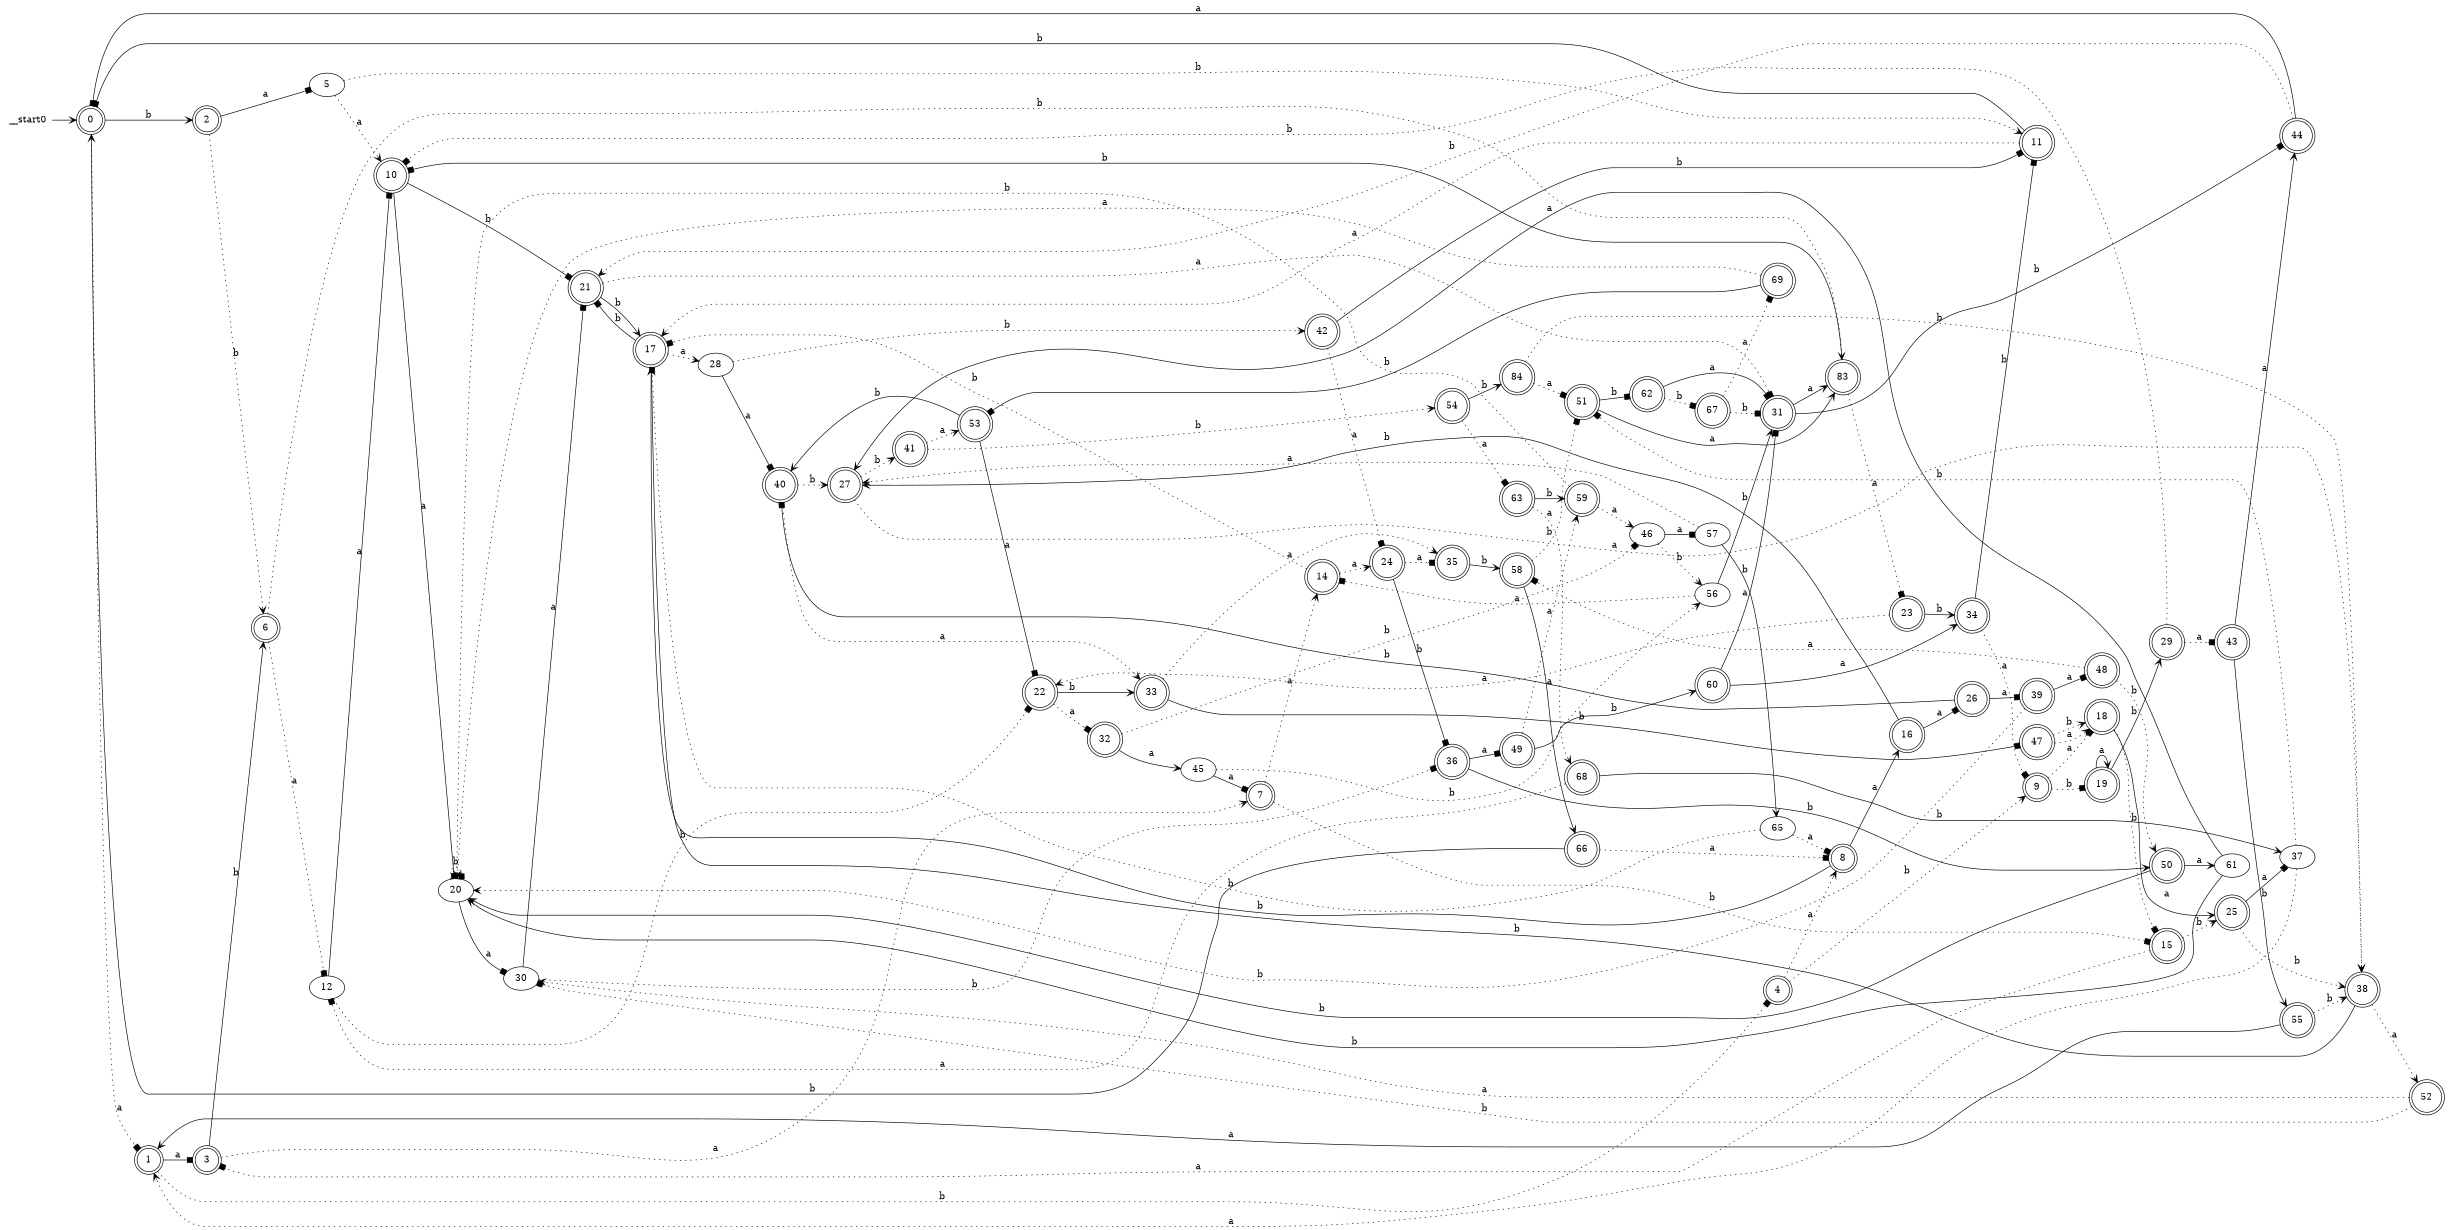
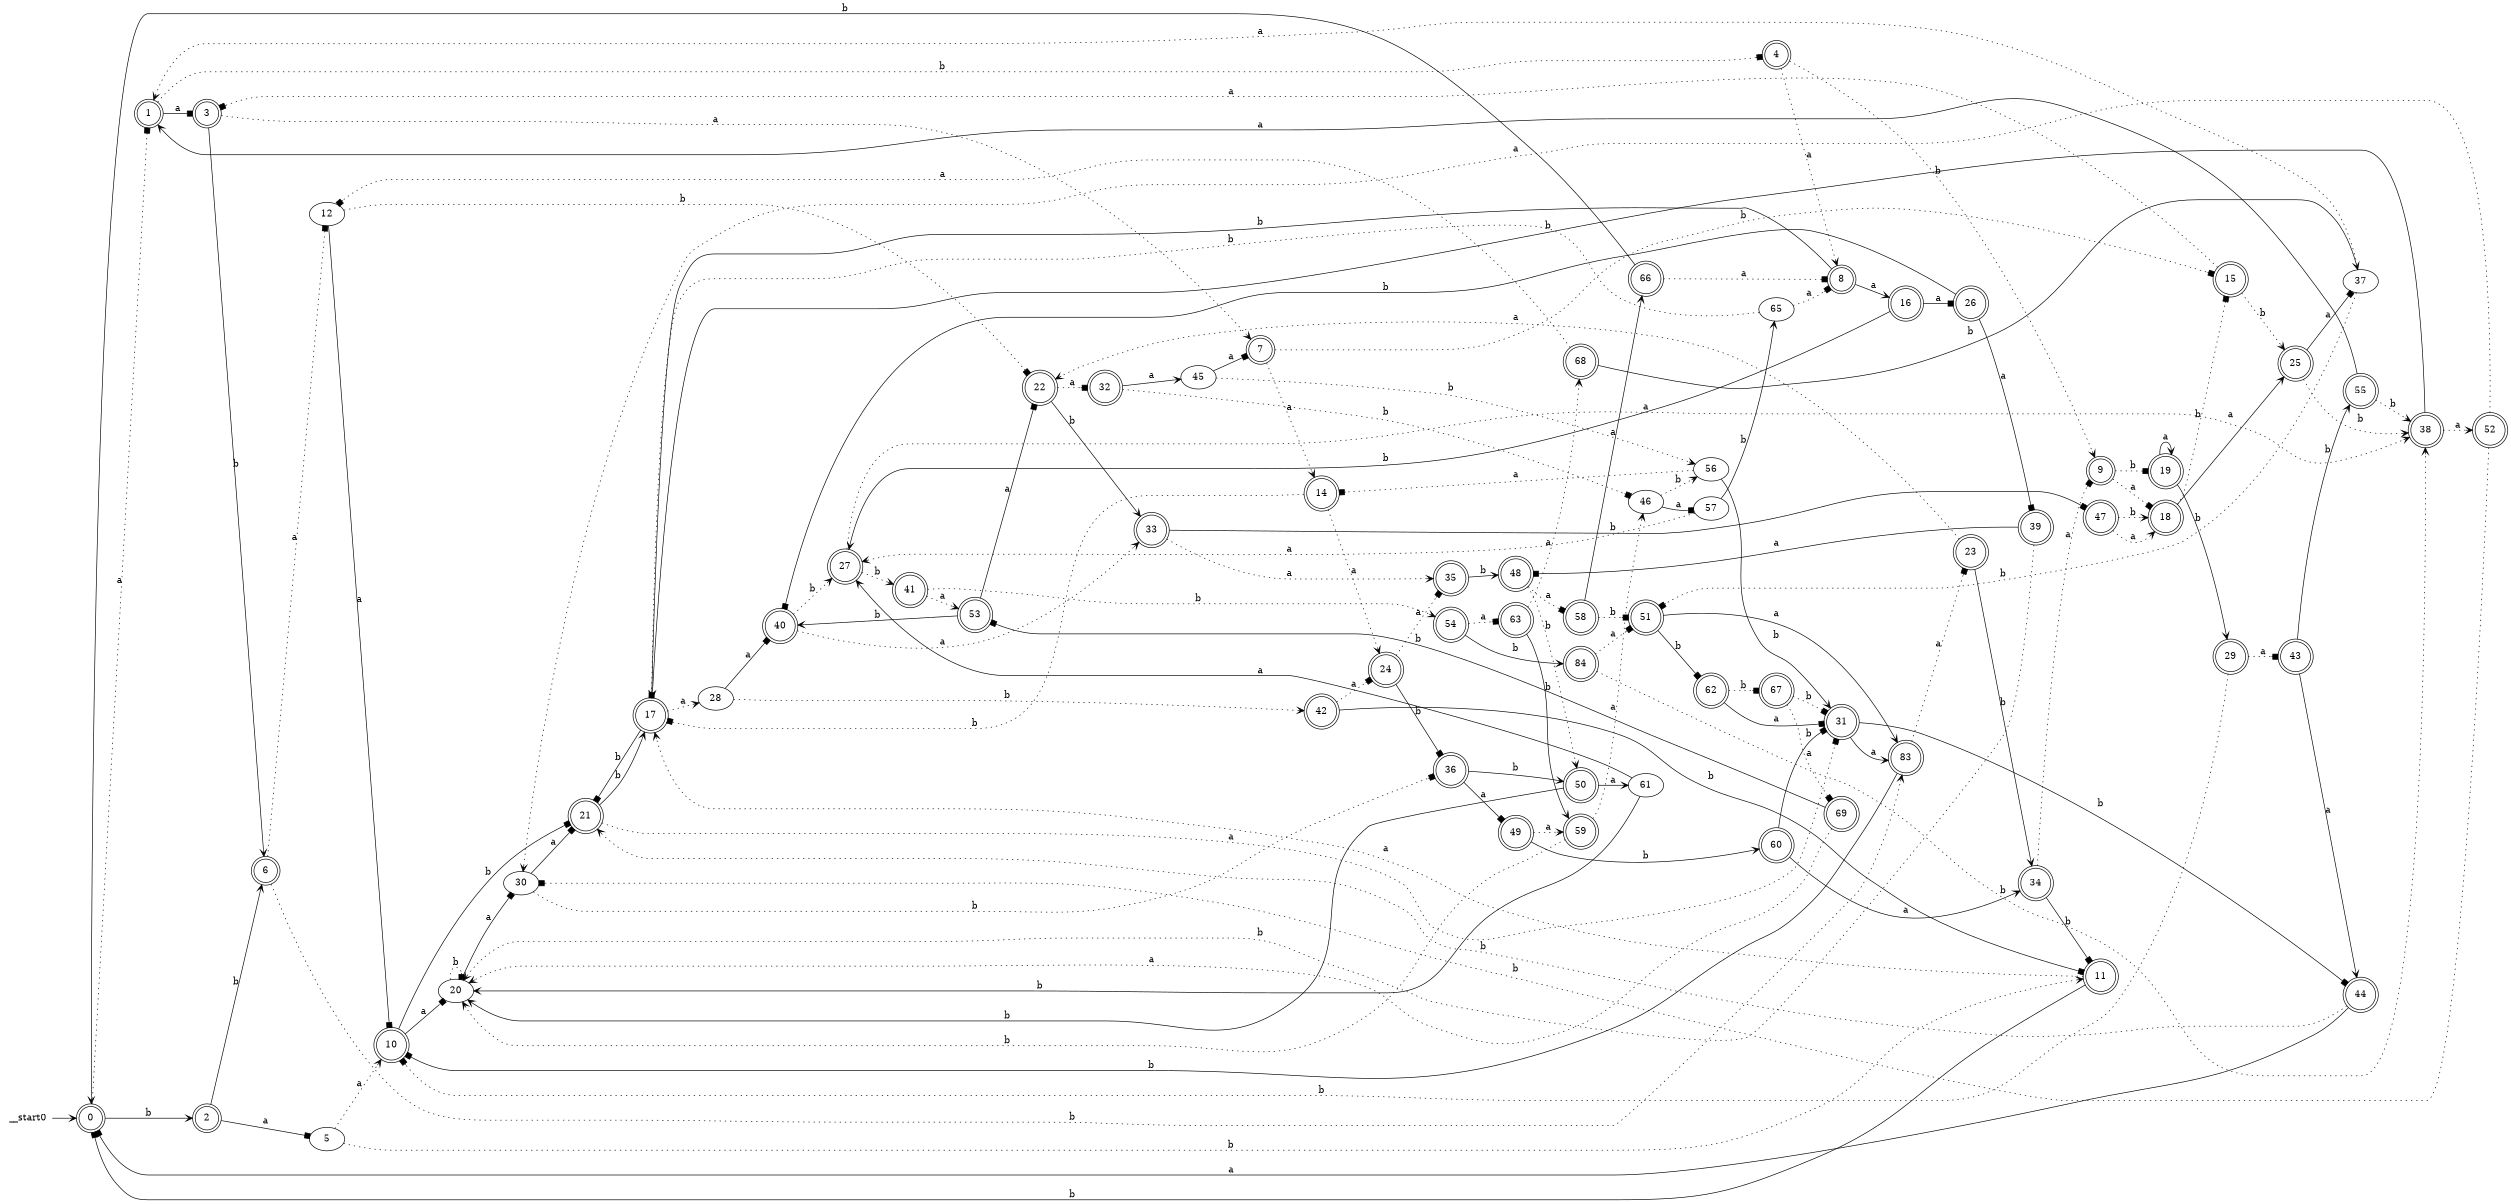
(236, 371) -> (236, 998)
(1481, 566) -> (1480, 576)
(1745, 593) -> (1809, 734)
